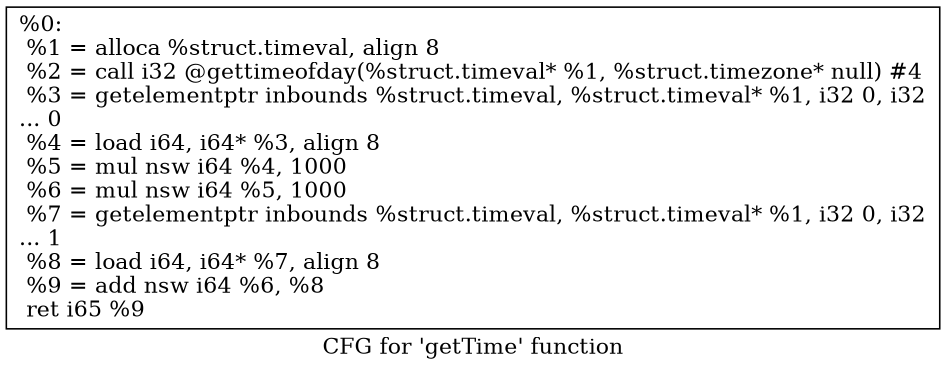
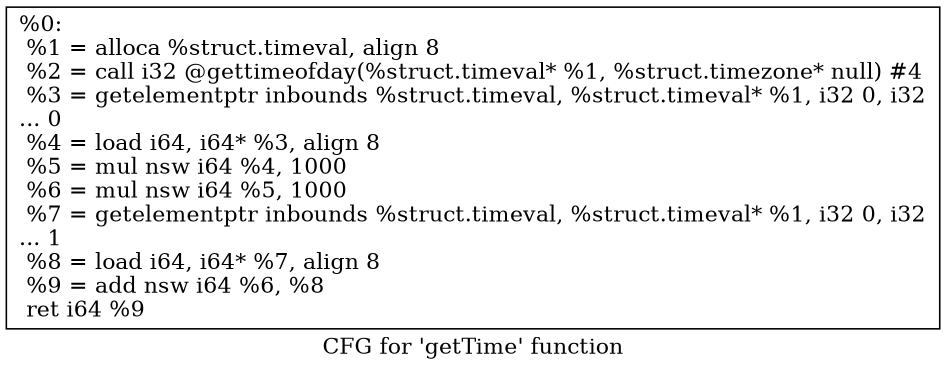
(82, 310) -> (82, 310)
